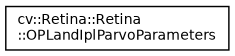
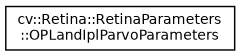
(117, 28) -> (120, 28)
